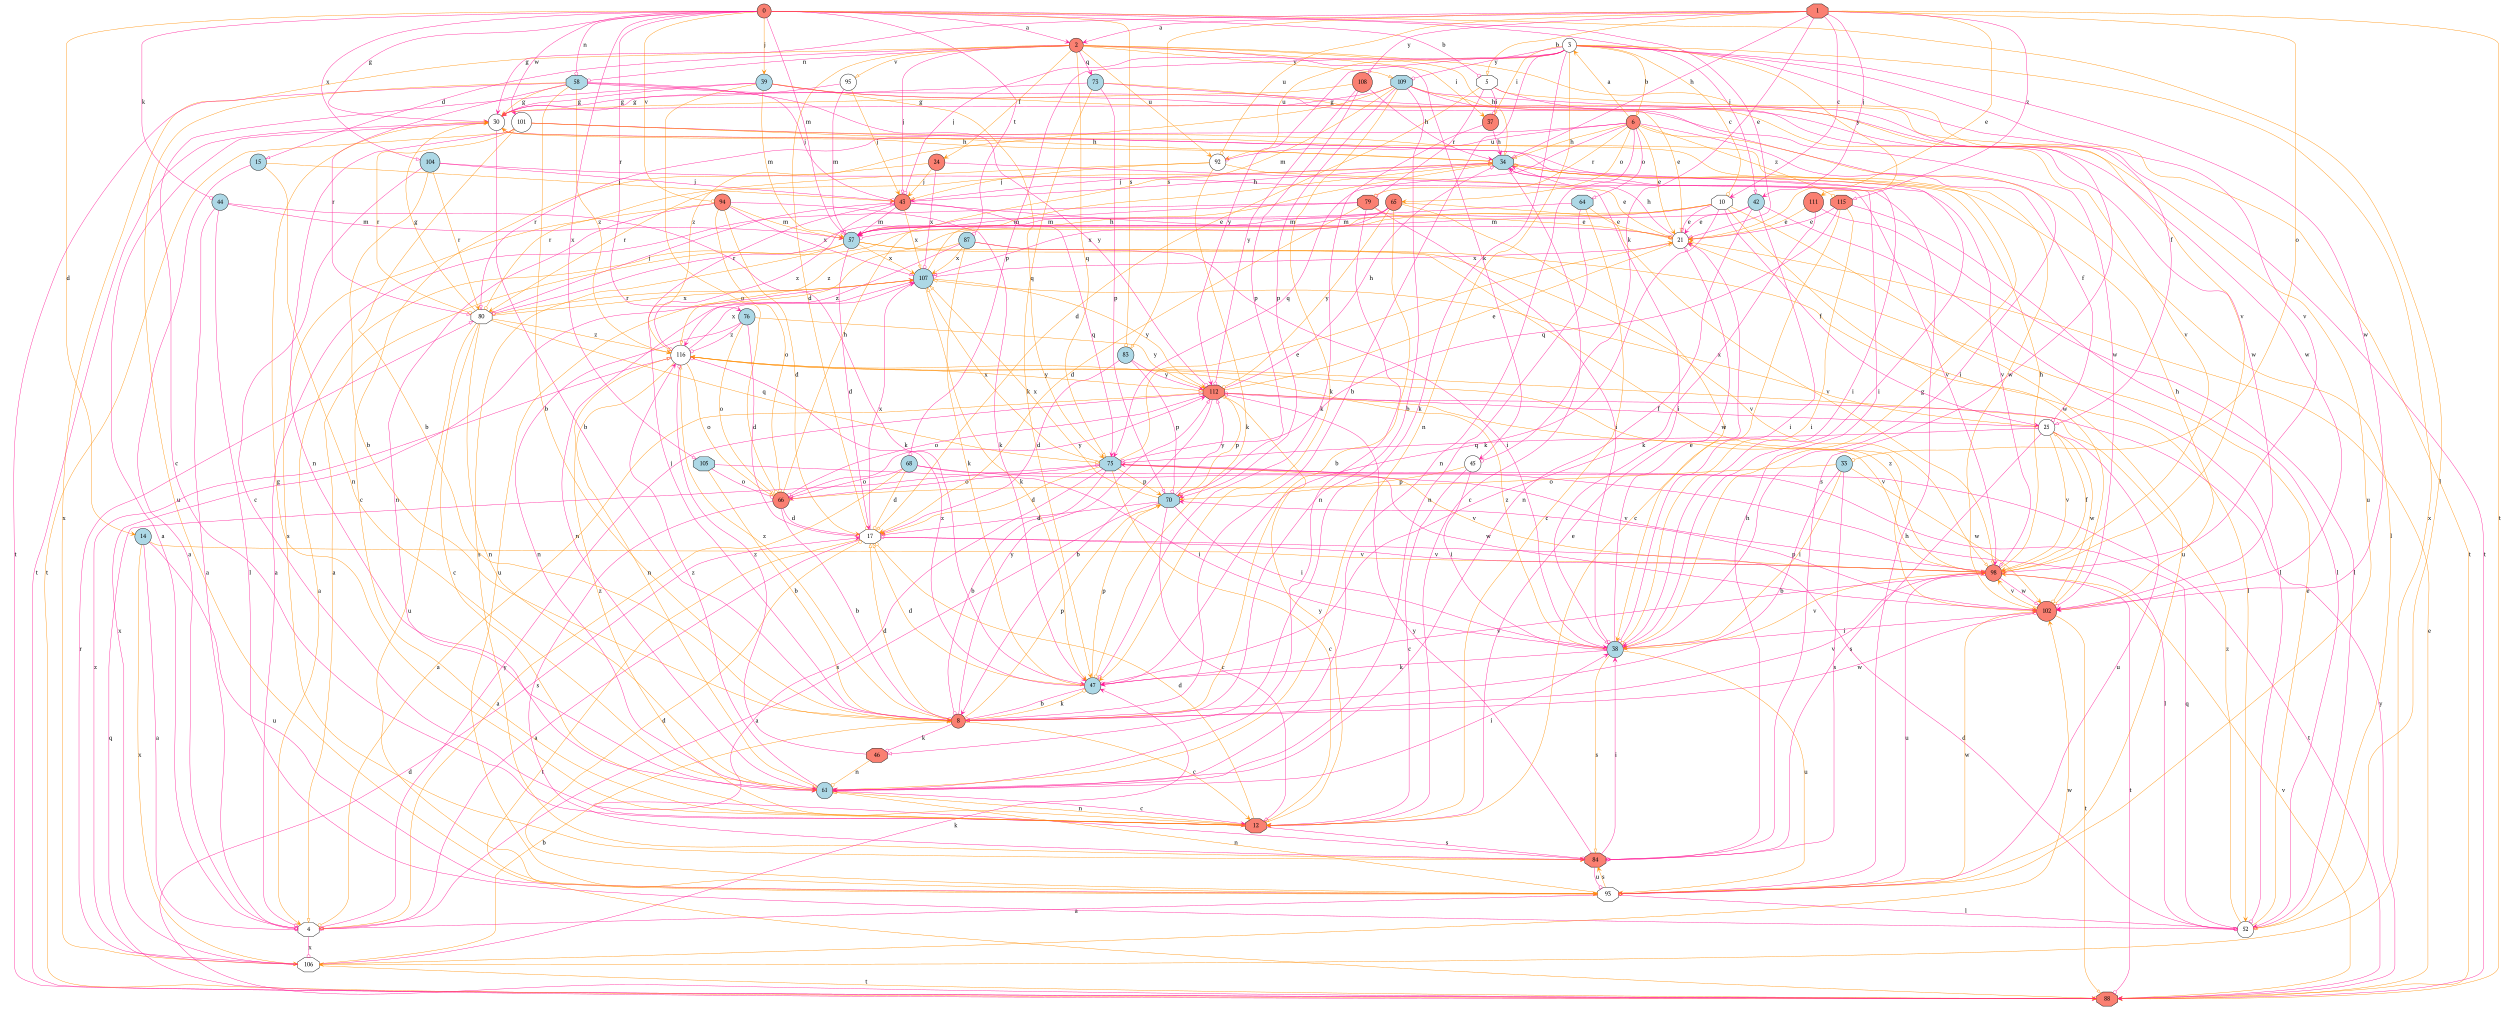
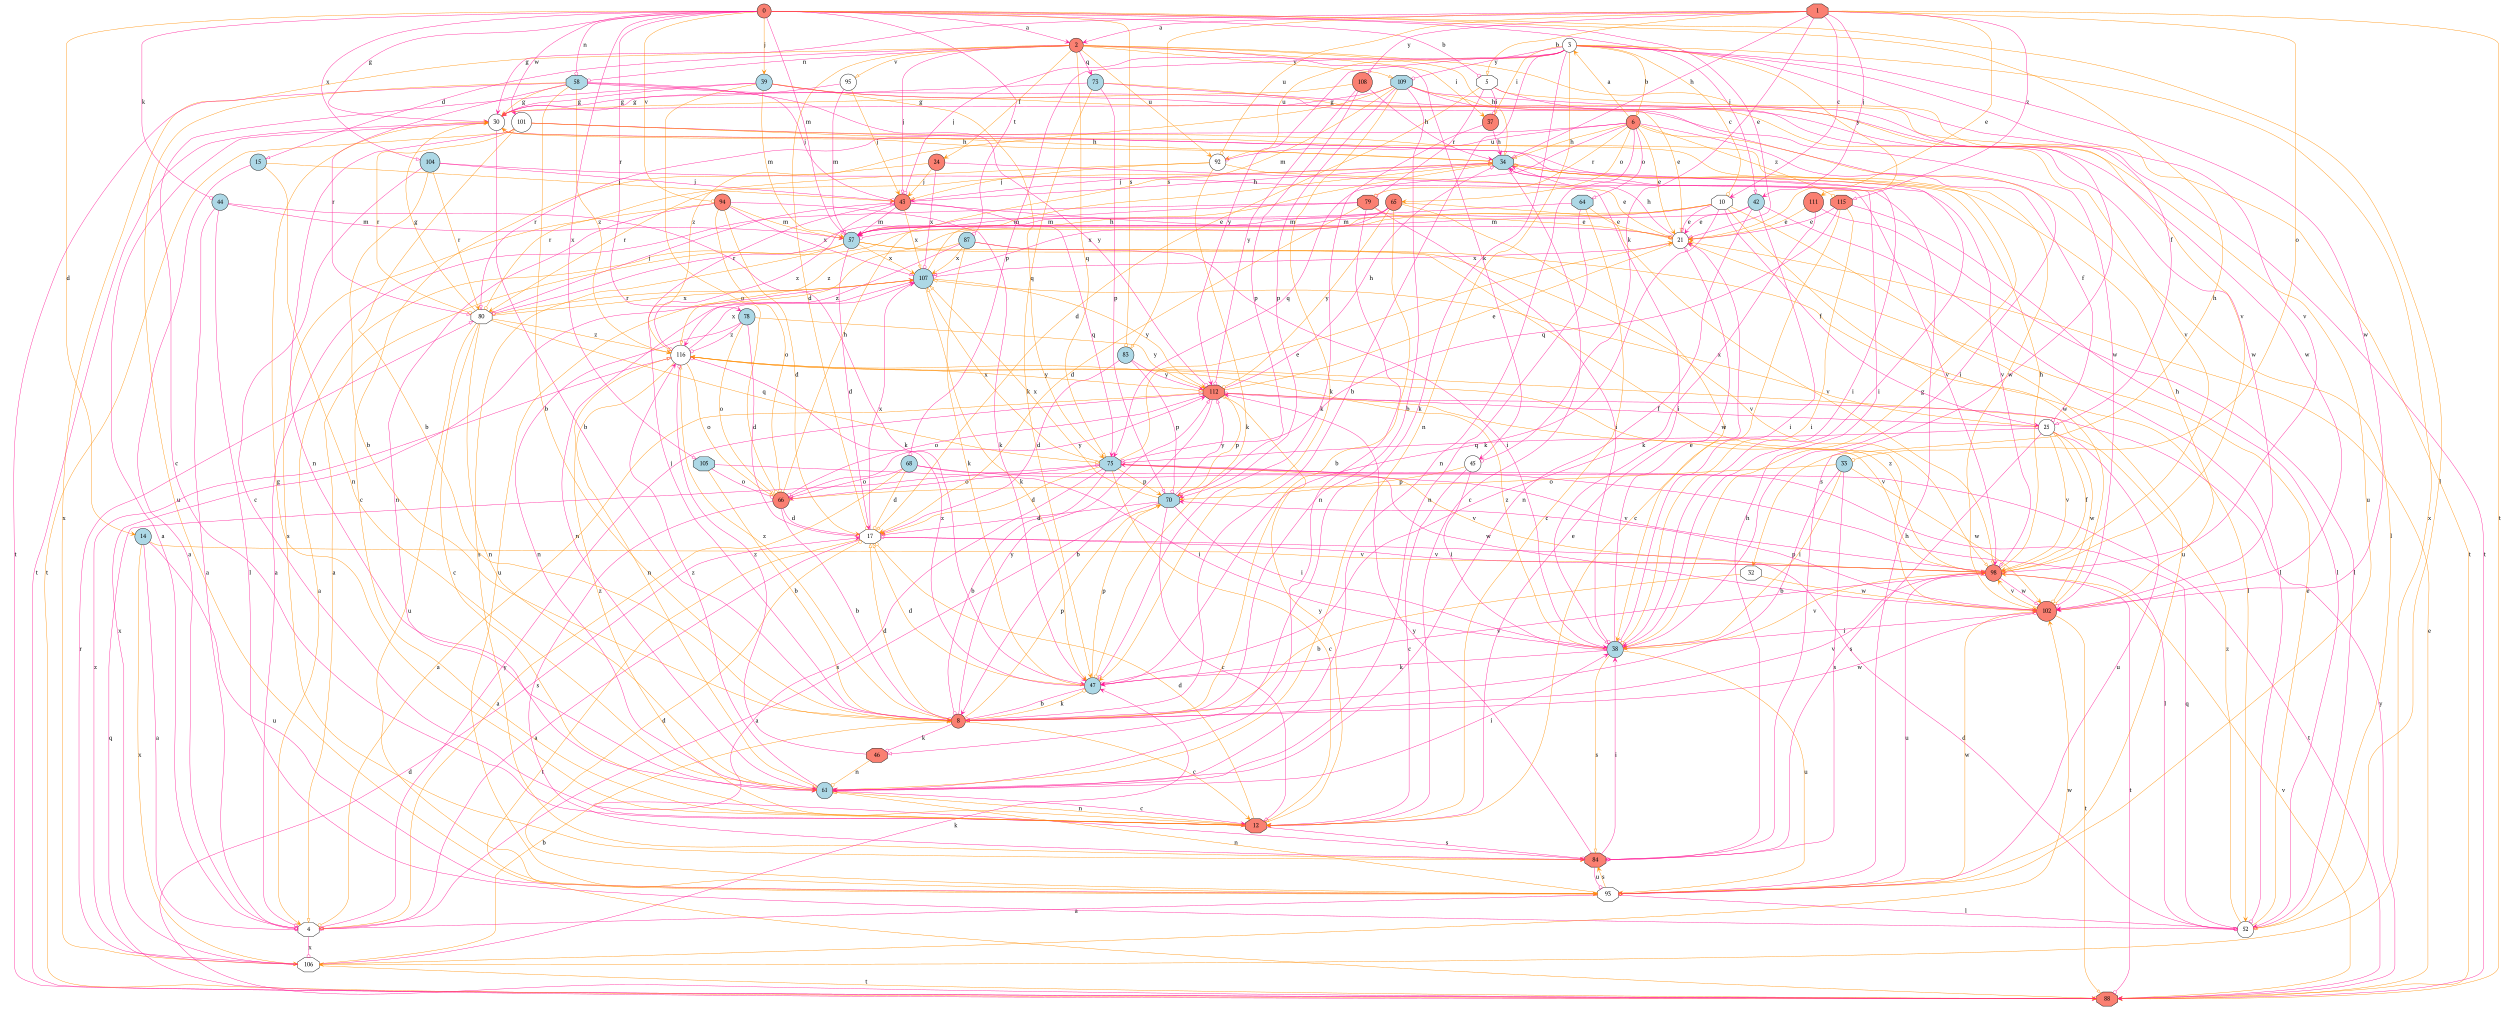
(747, 317) -> (747, 317)
none -> (1751, 573)
(1393, 606) -> (1393, 606)
